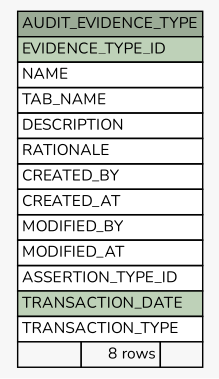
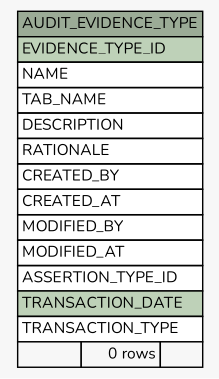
(132, 354) -> (132, 354)
